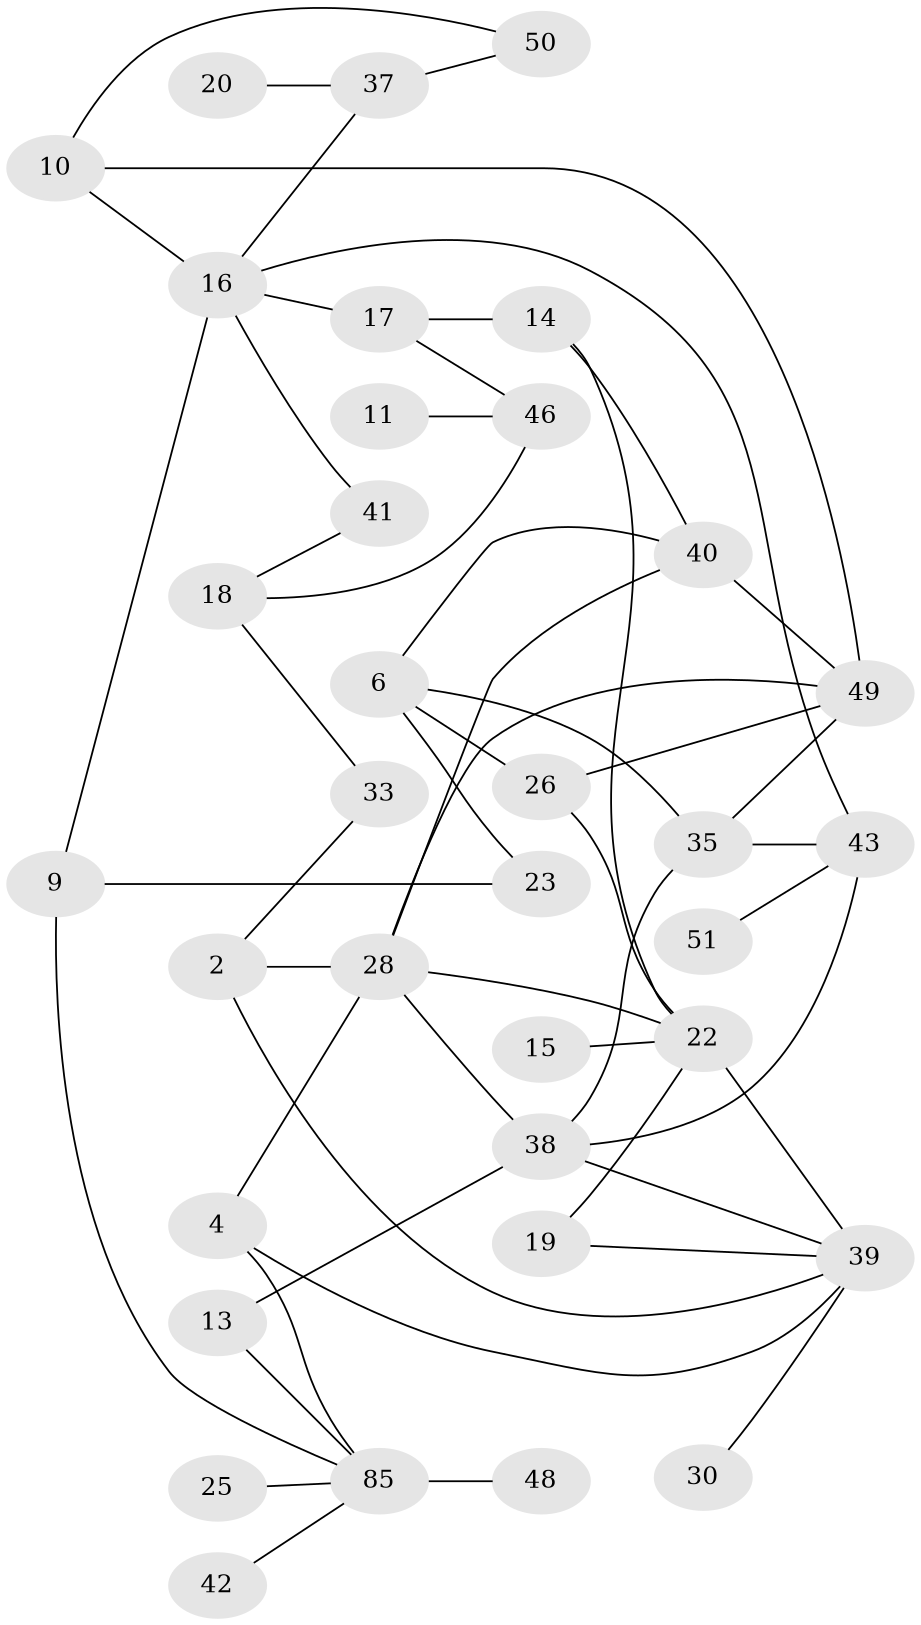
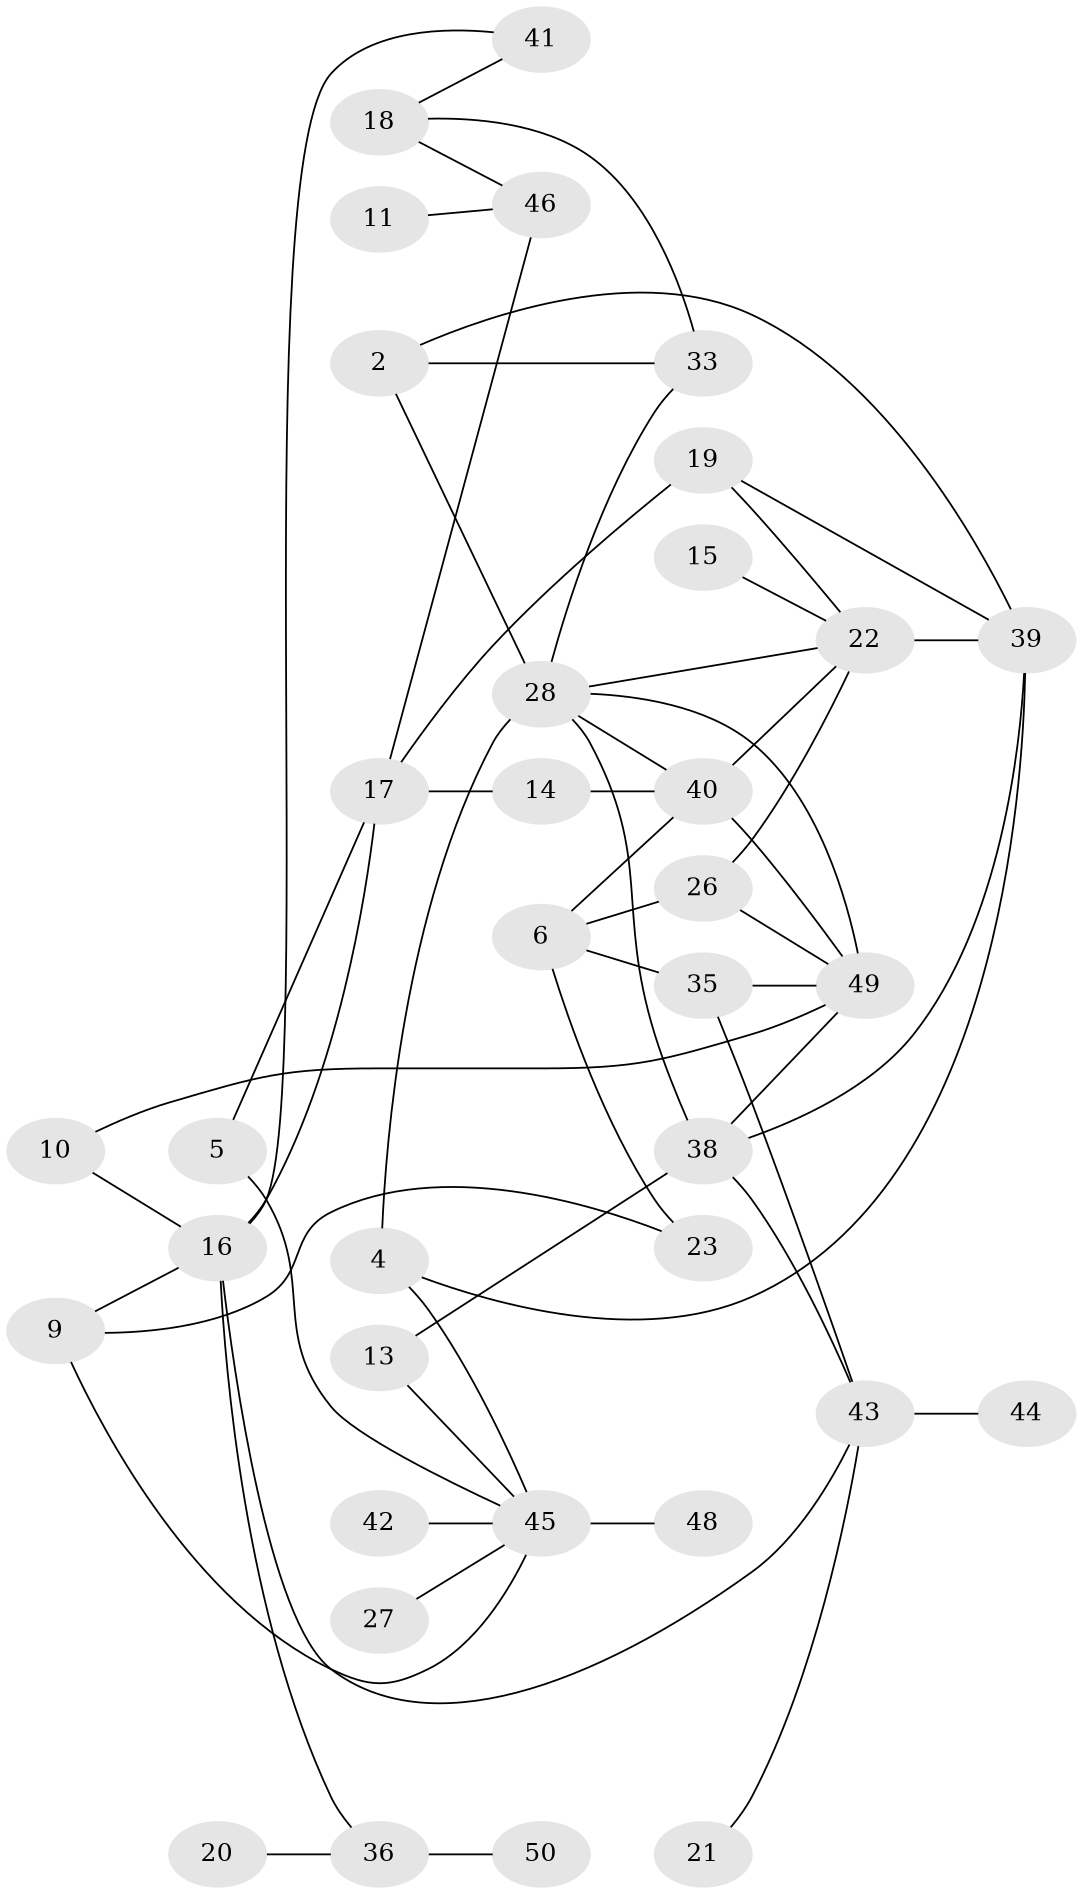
(261, 12) -> none
(380, 85) -> (380, 1854)
none -> (600, 520)
none -> (525, 613)
(624, 662) -> (784, 716)
(703, 942) -> (703, 1854)
(622, 996) -> (784, 1068)
none -> (218, 1151)
none -> (1027, 1414)
(703, 1478) -> none
(380, 1481) -> (541, 1523)
(218, 1488) -> (380, 1621)
